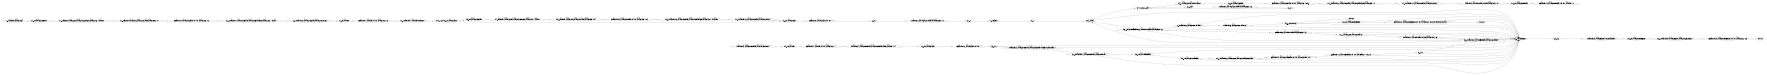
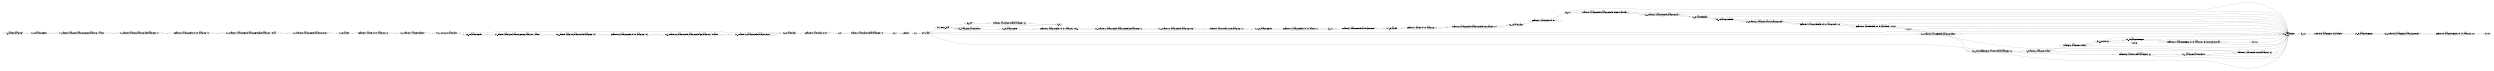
none -> (1330, 29)
